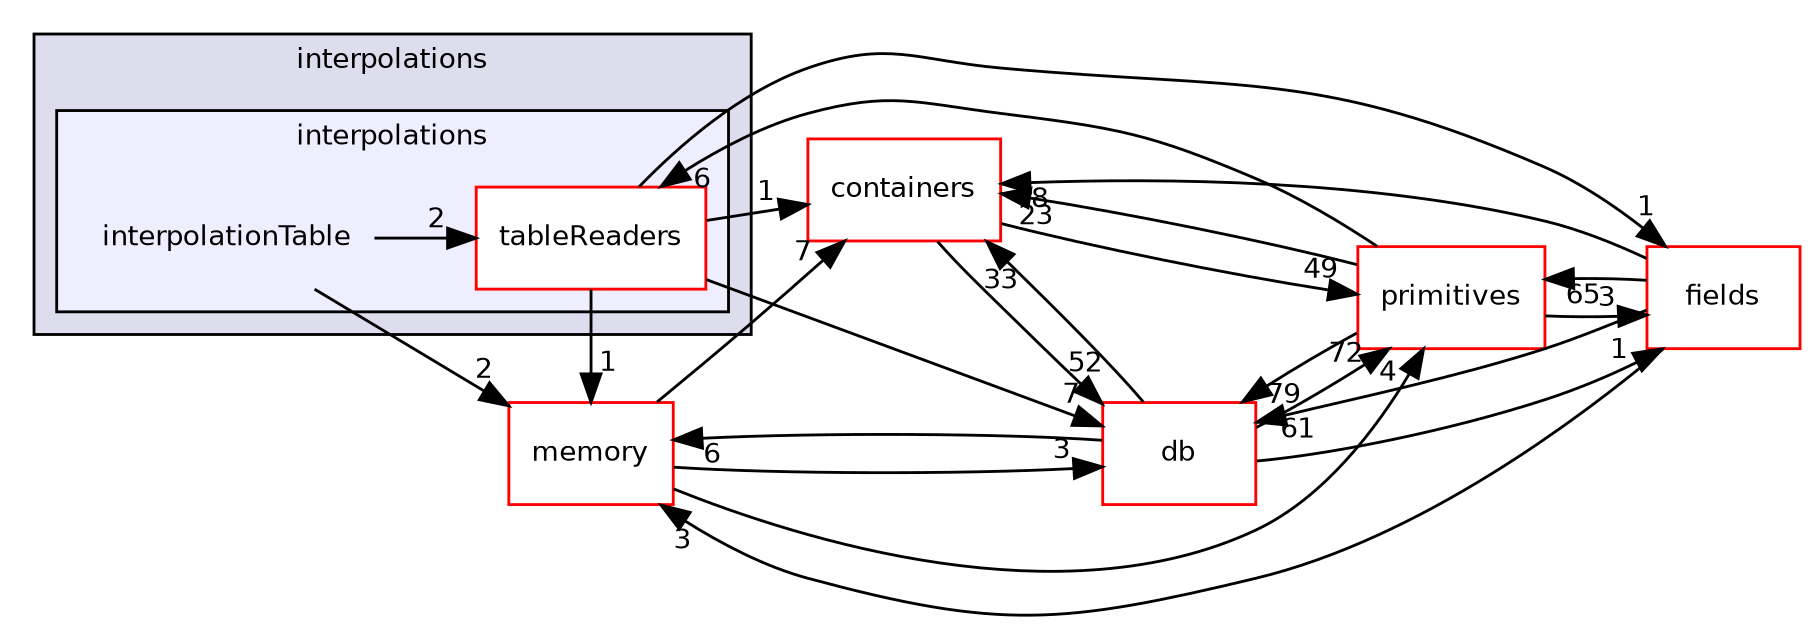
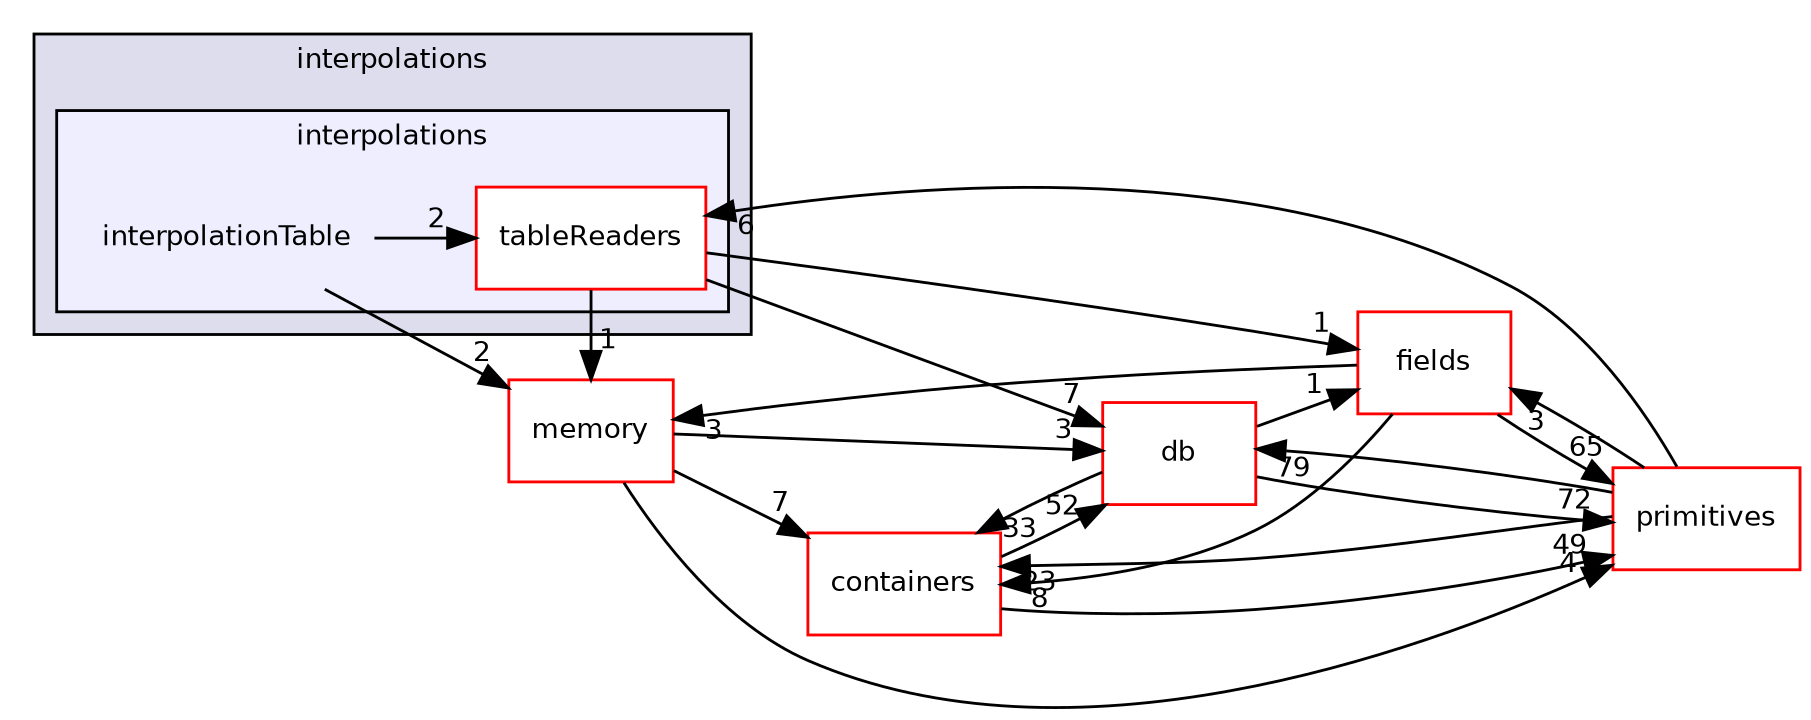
(743, 215) -> none
(1468, 371) -> none
(902, 434) -> none
